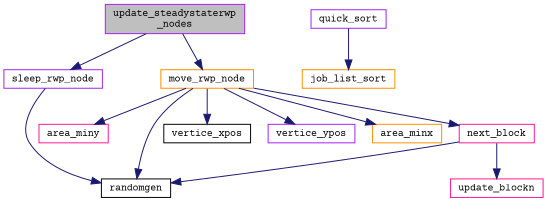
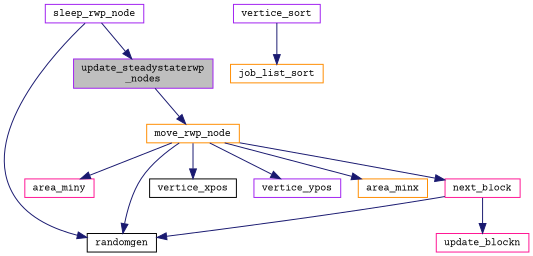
(349, 19) -> (277, 14)
(113, 50) -> (113, 37)
